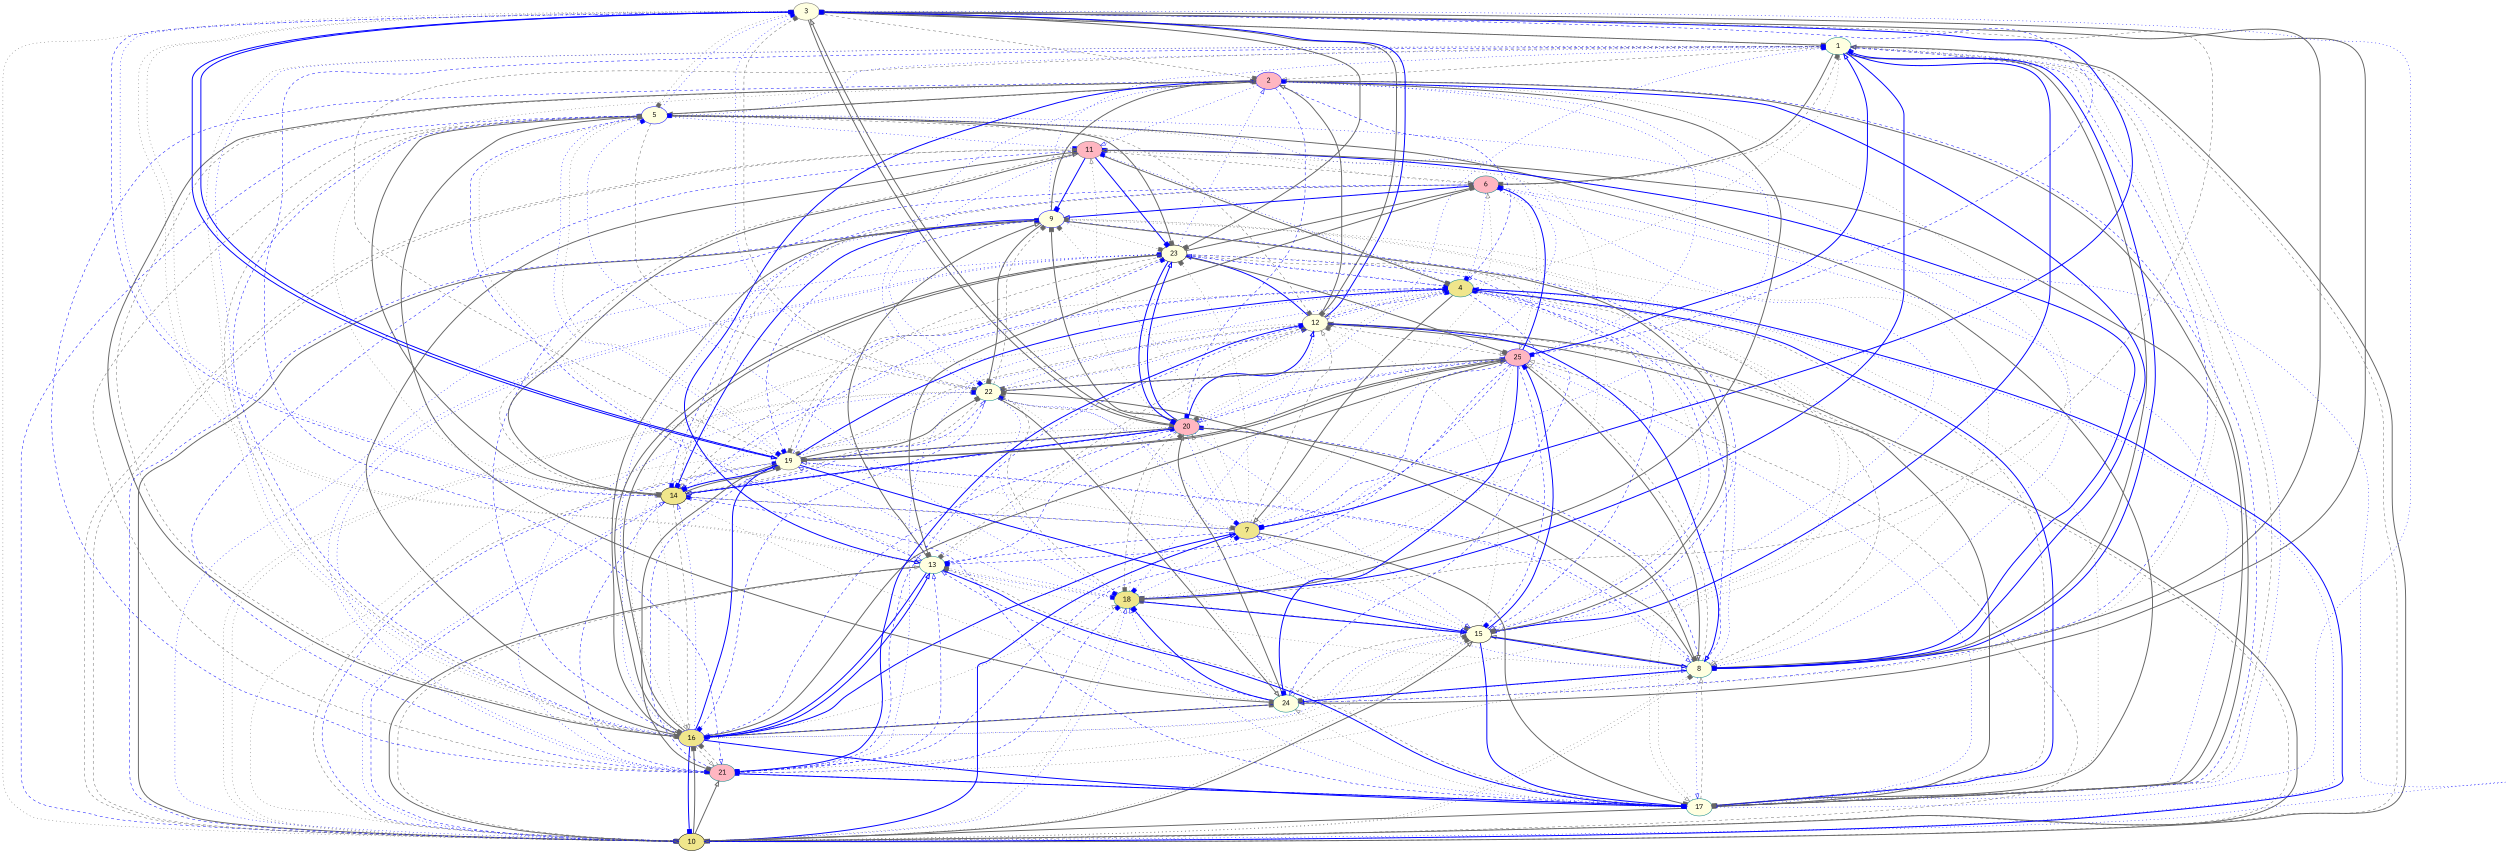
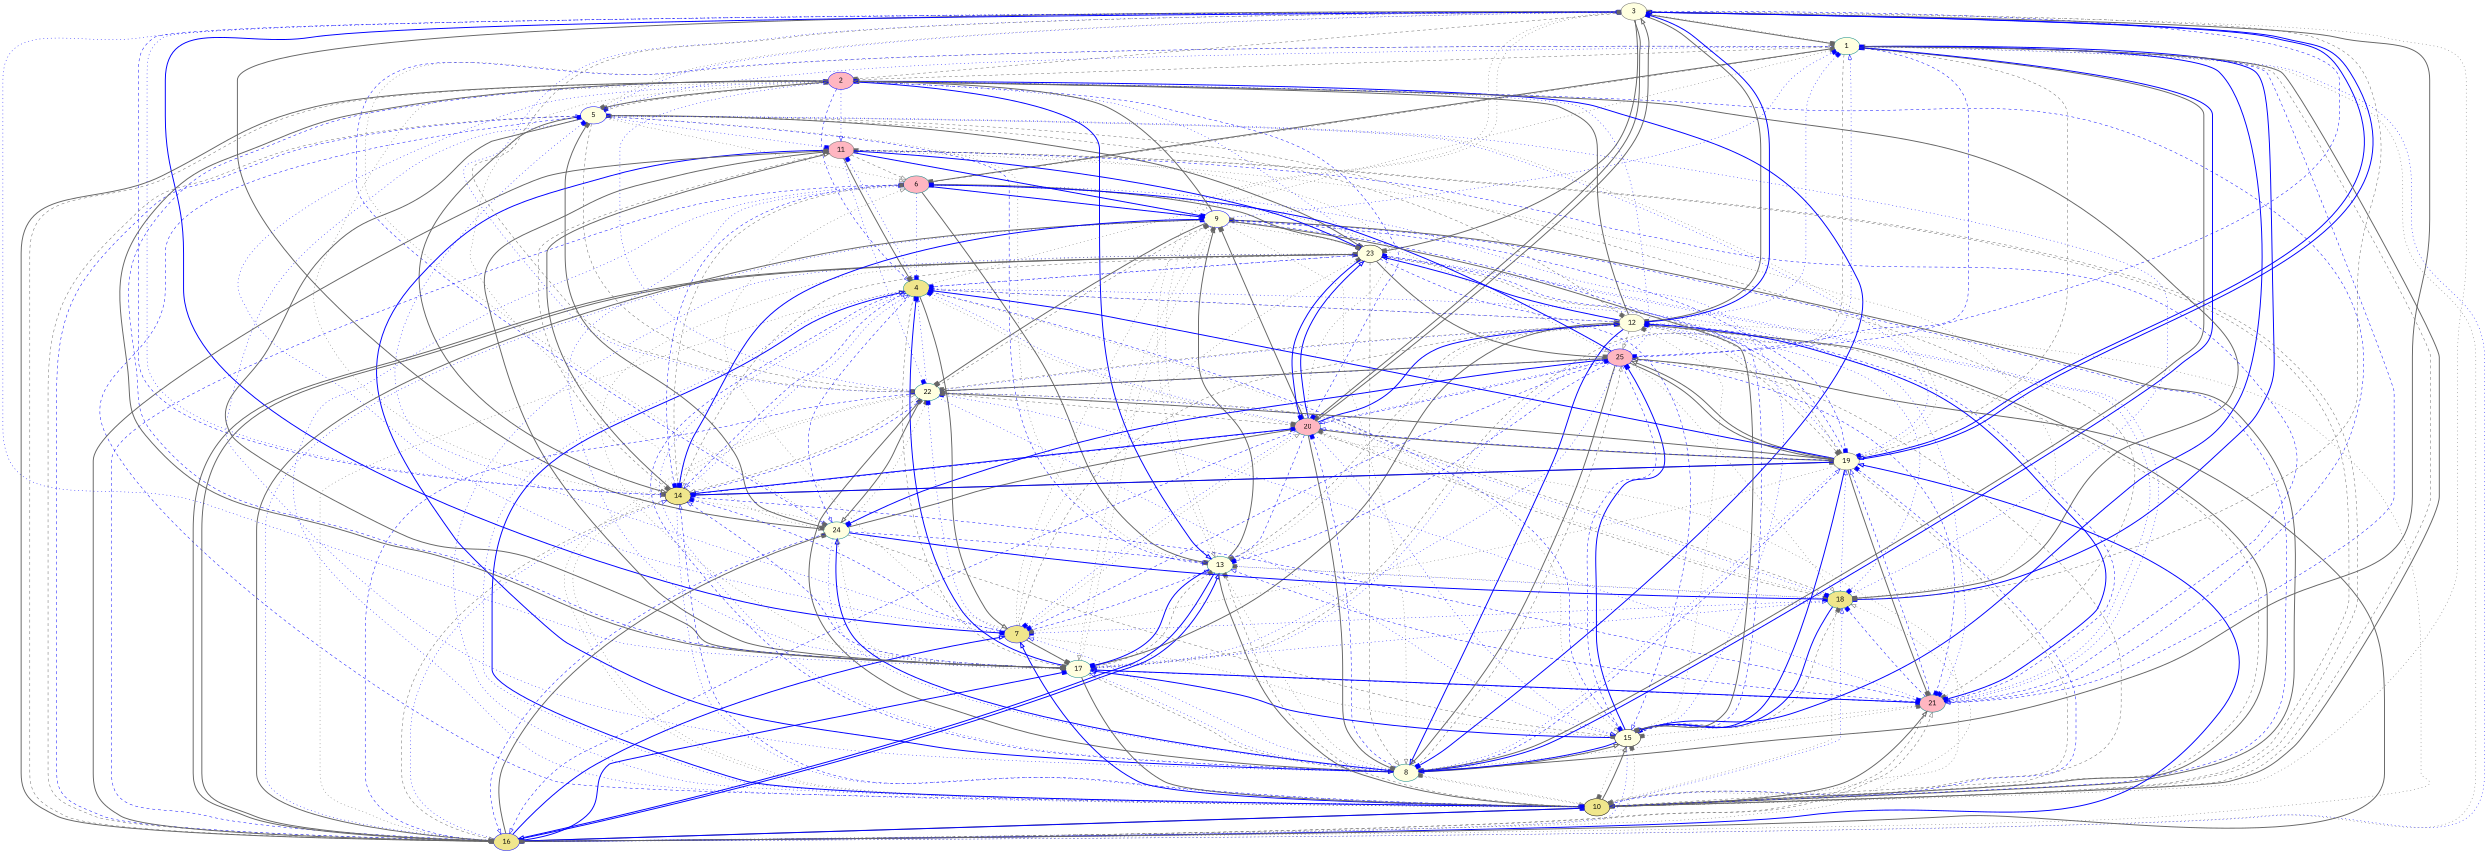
(1779, 275) -> (1961, 313)
(958, 513) -> none
